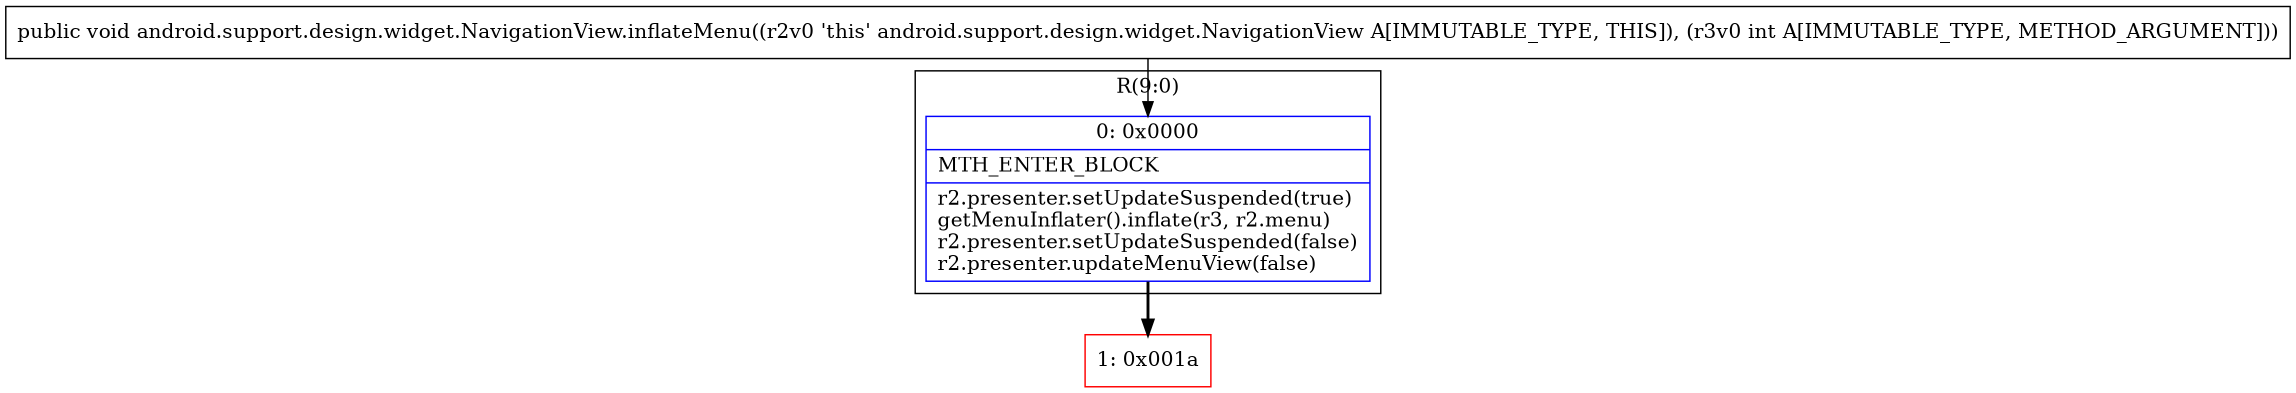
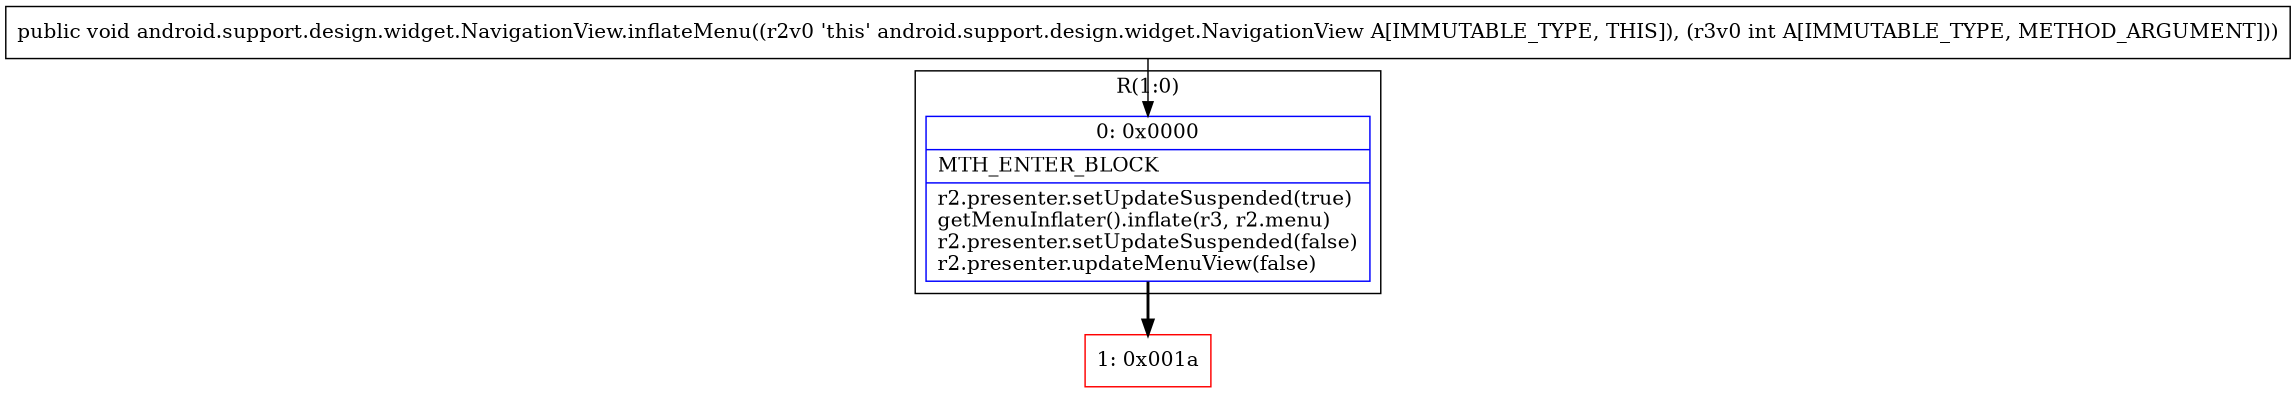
(1148, 87) -> (1148, 87)
